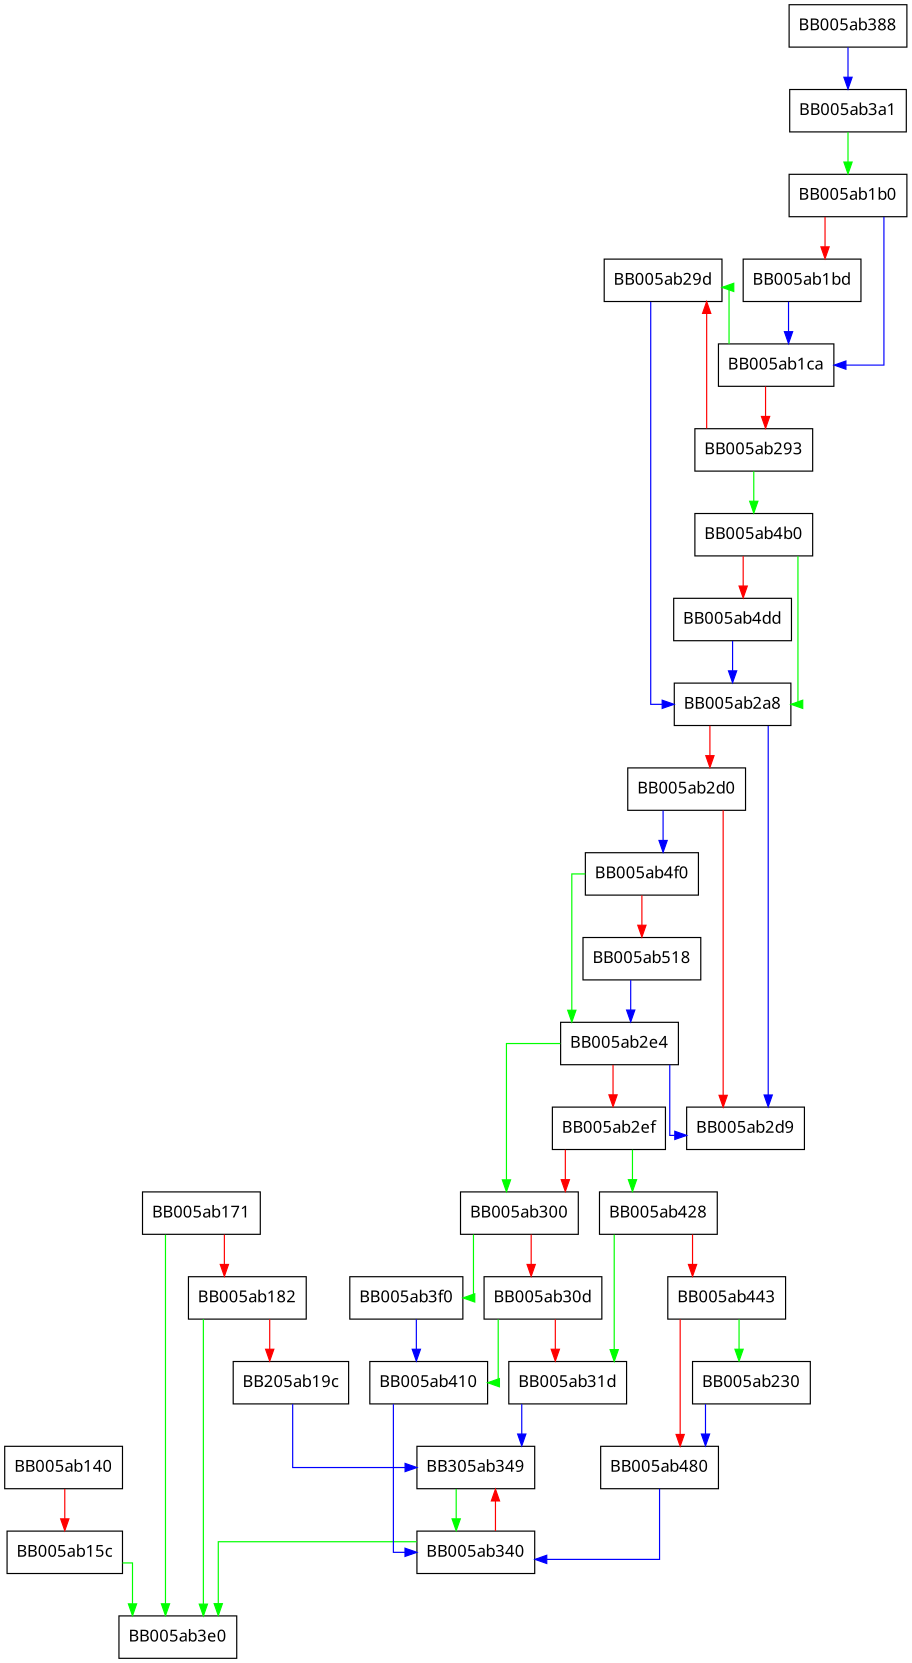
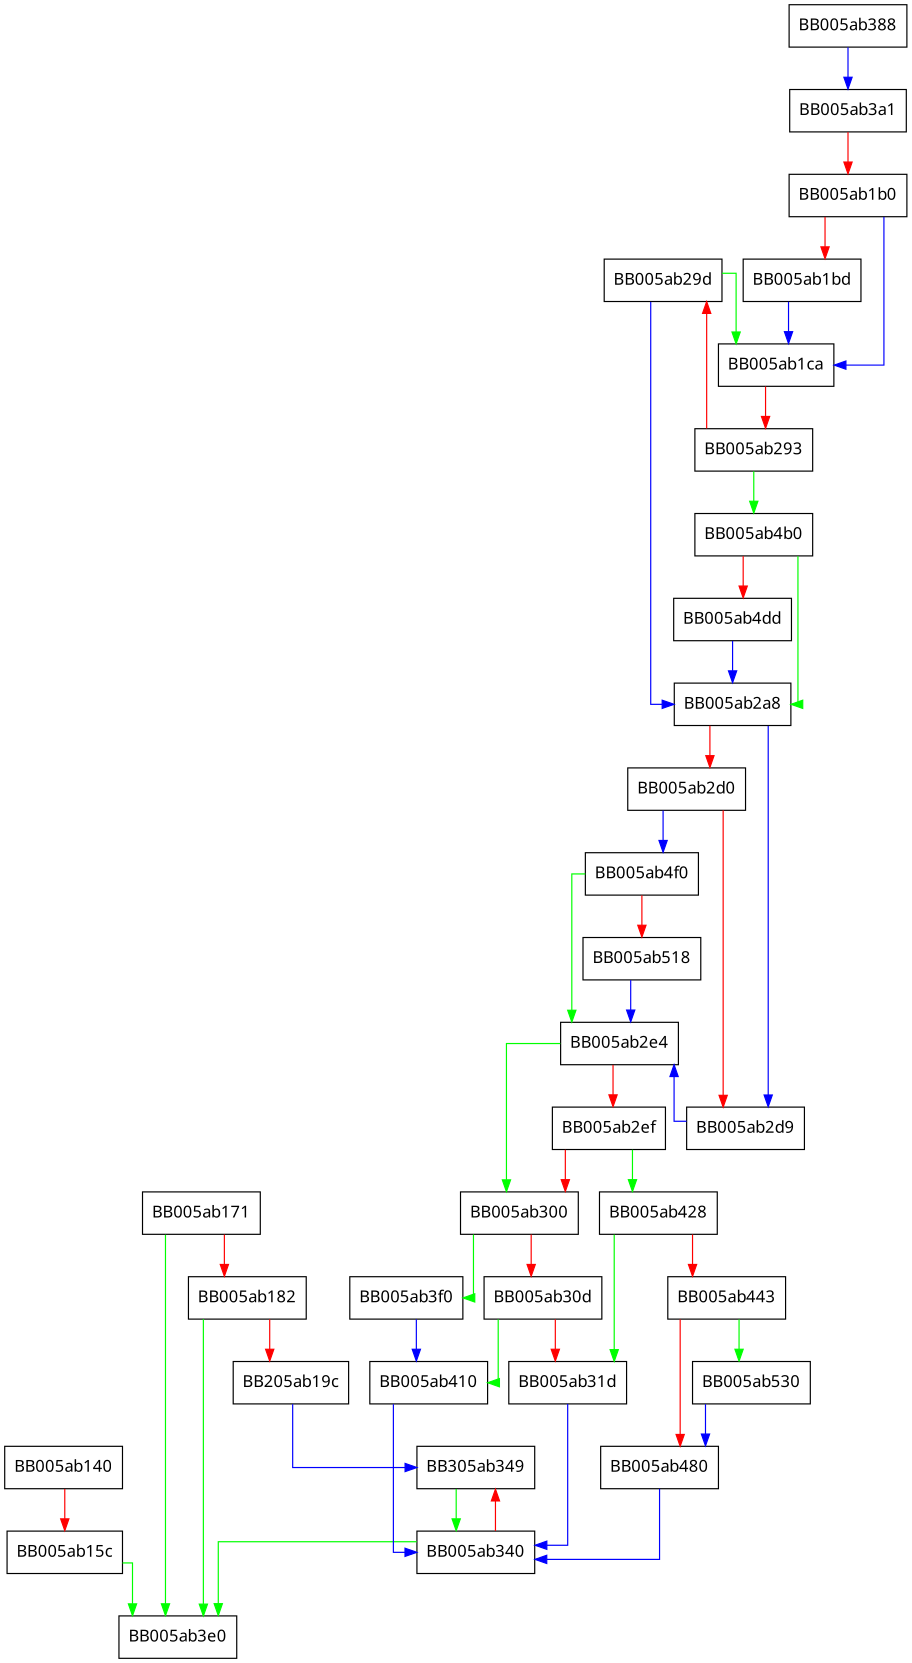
(848, 147) -> (848, 147)
(729, 315) -> (736, 296)
(670, 1103) -> (674, 1105)
(751, 1383) -> (751, 1383)
(522, 1419) -> (568, 1485)
